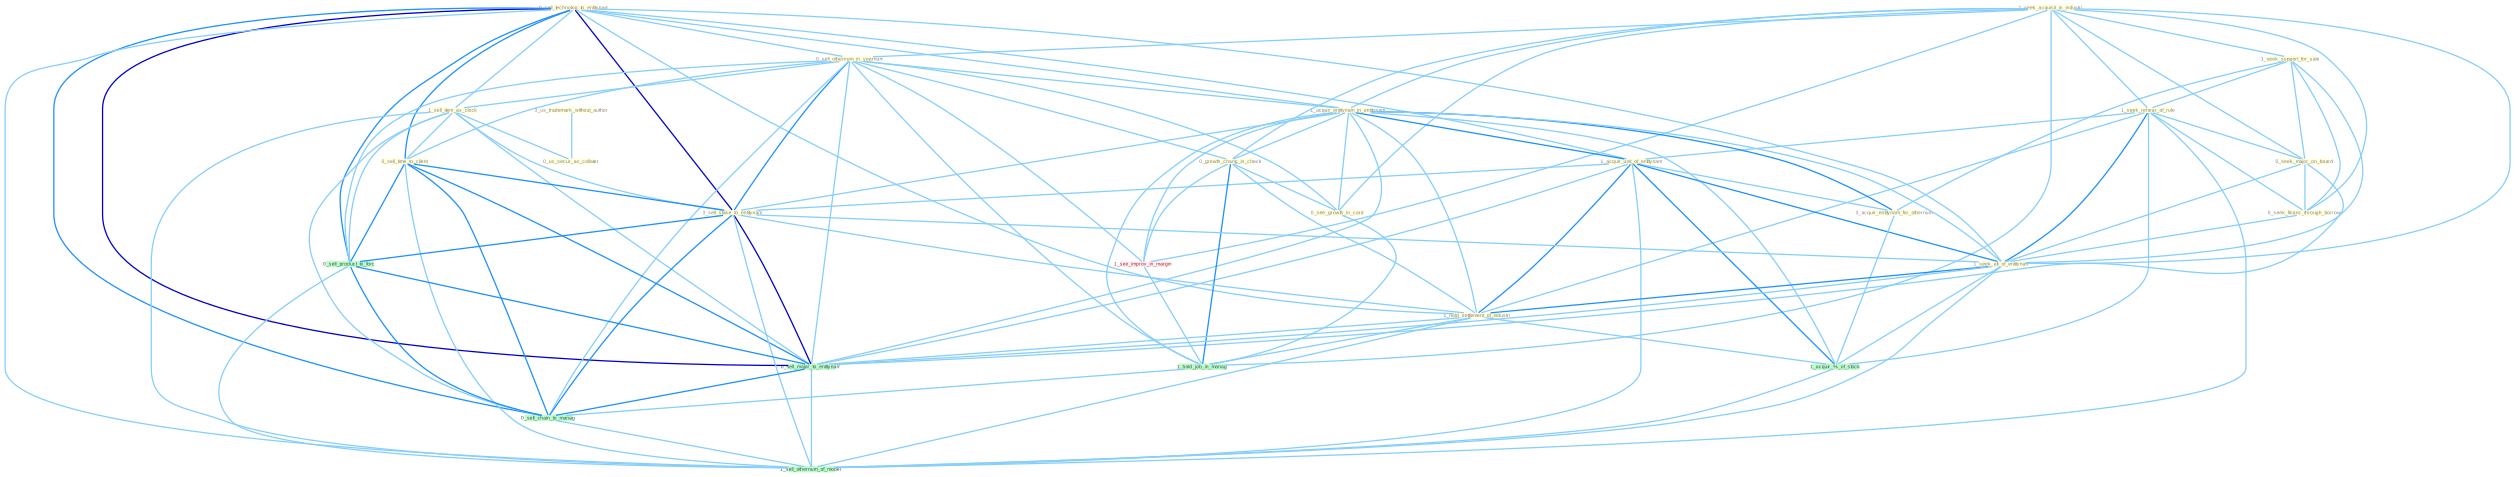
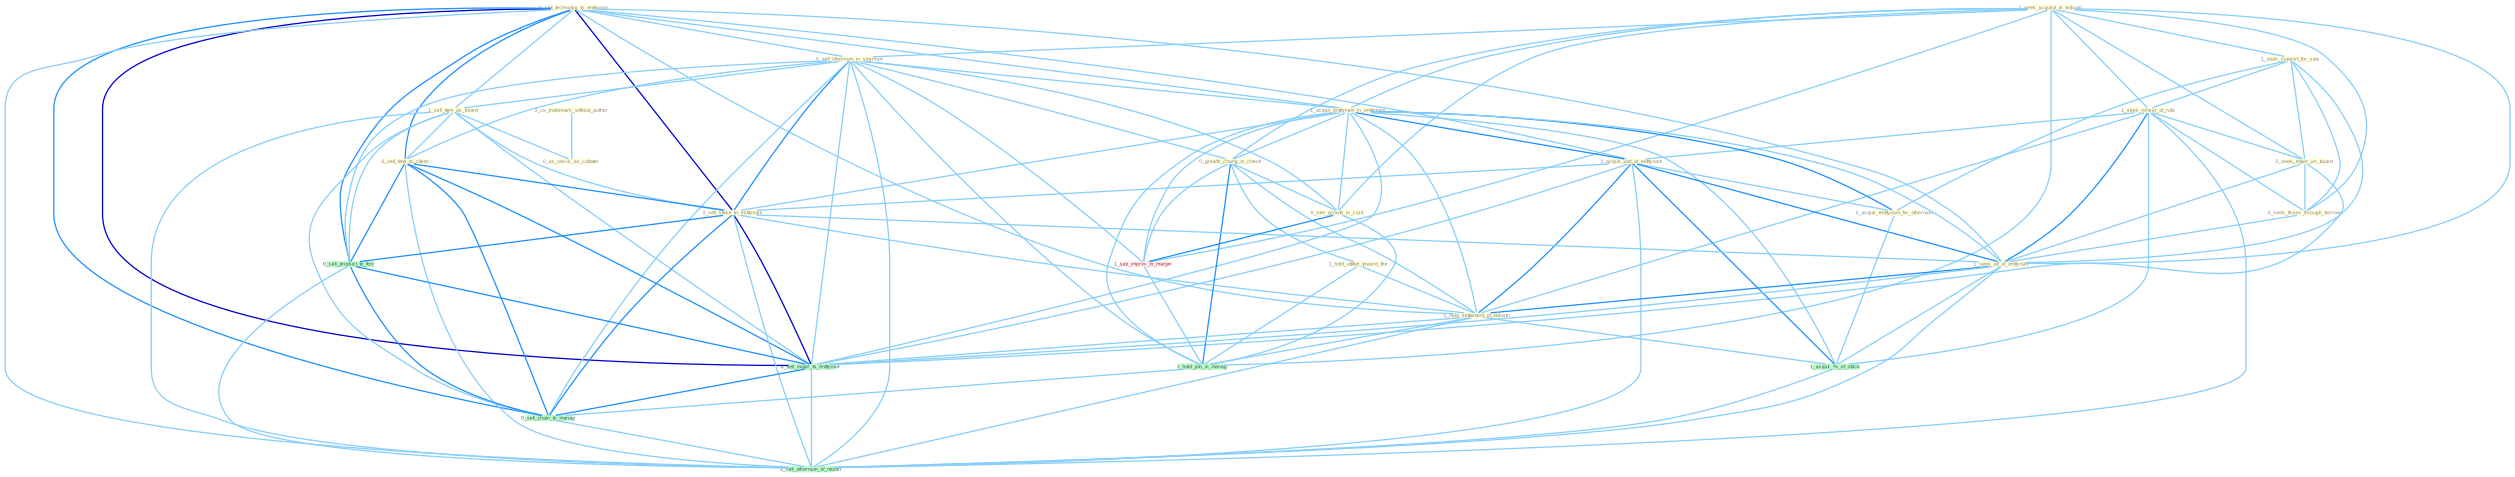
(454, 110) -> (454, 110)
none -> (1241, 238)
none -> (1359, 264)
none -> (890, 277)
